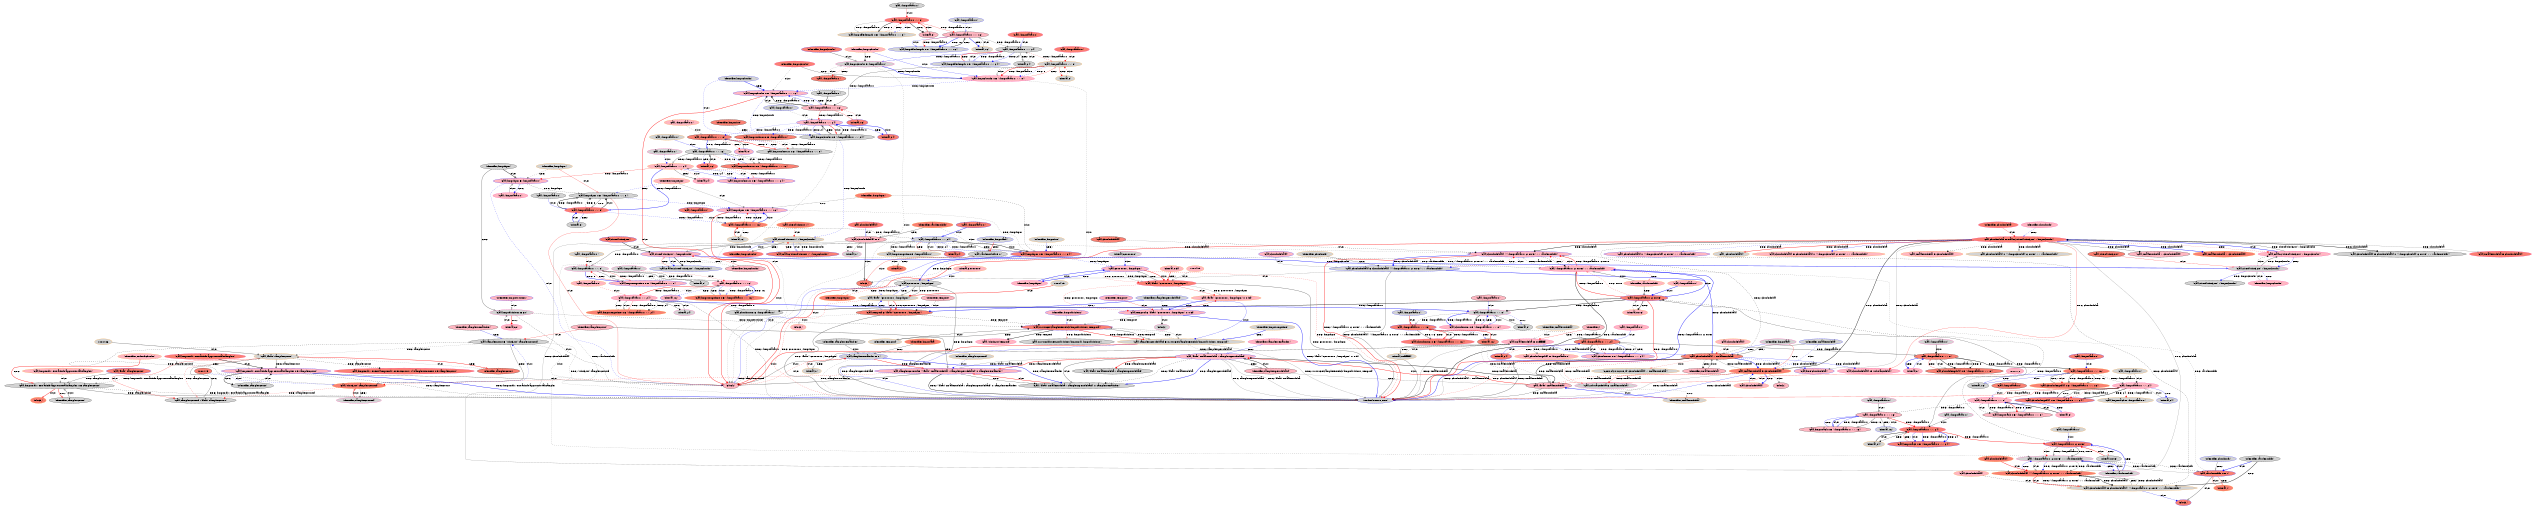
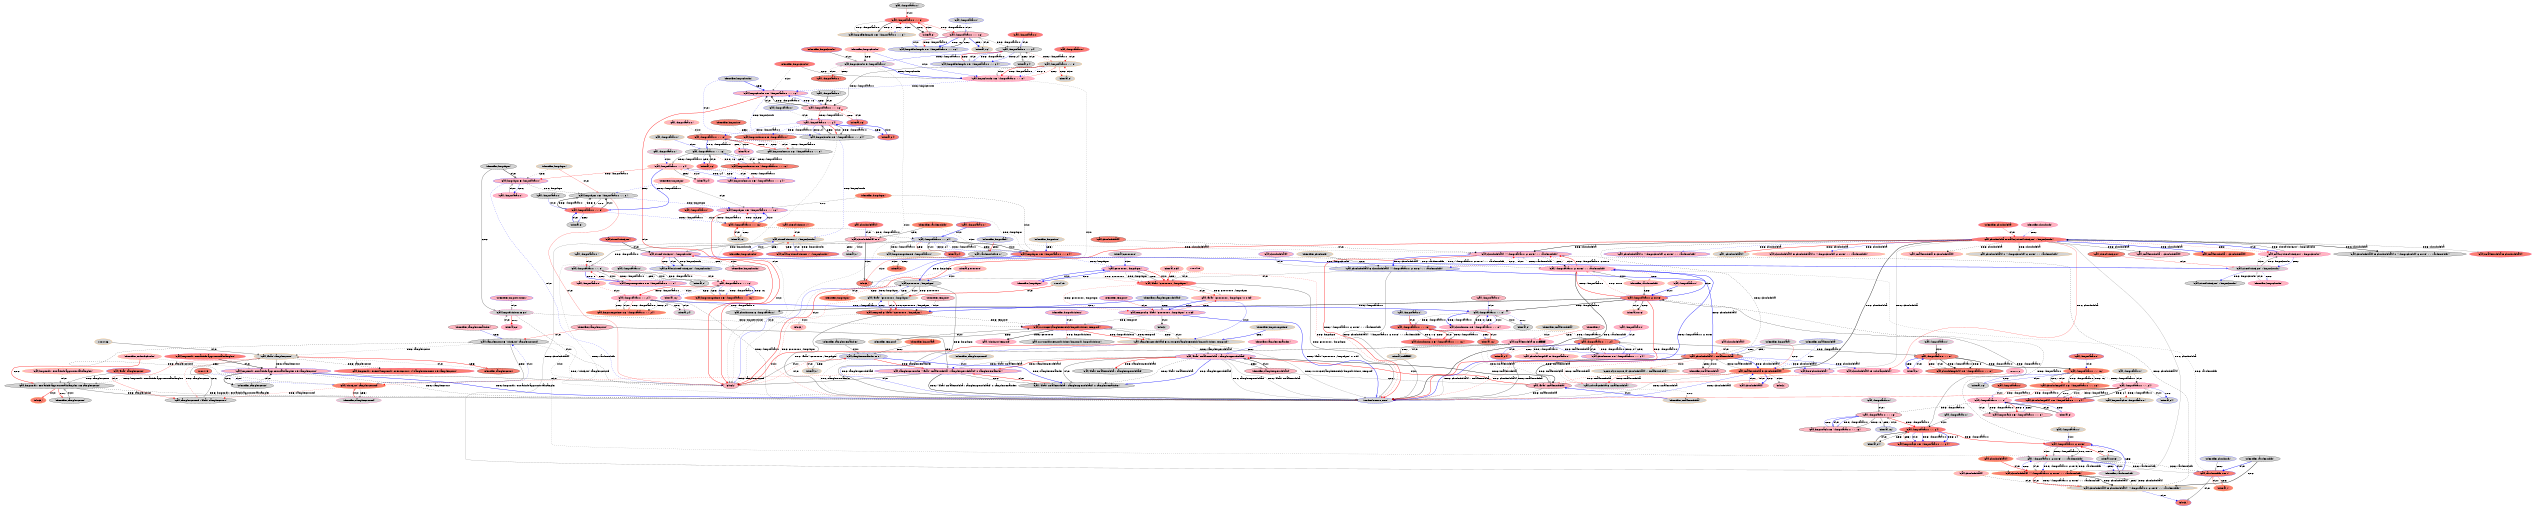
(1044, 335) -> (1044, 335)
(1439, 355) -> none
